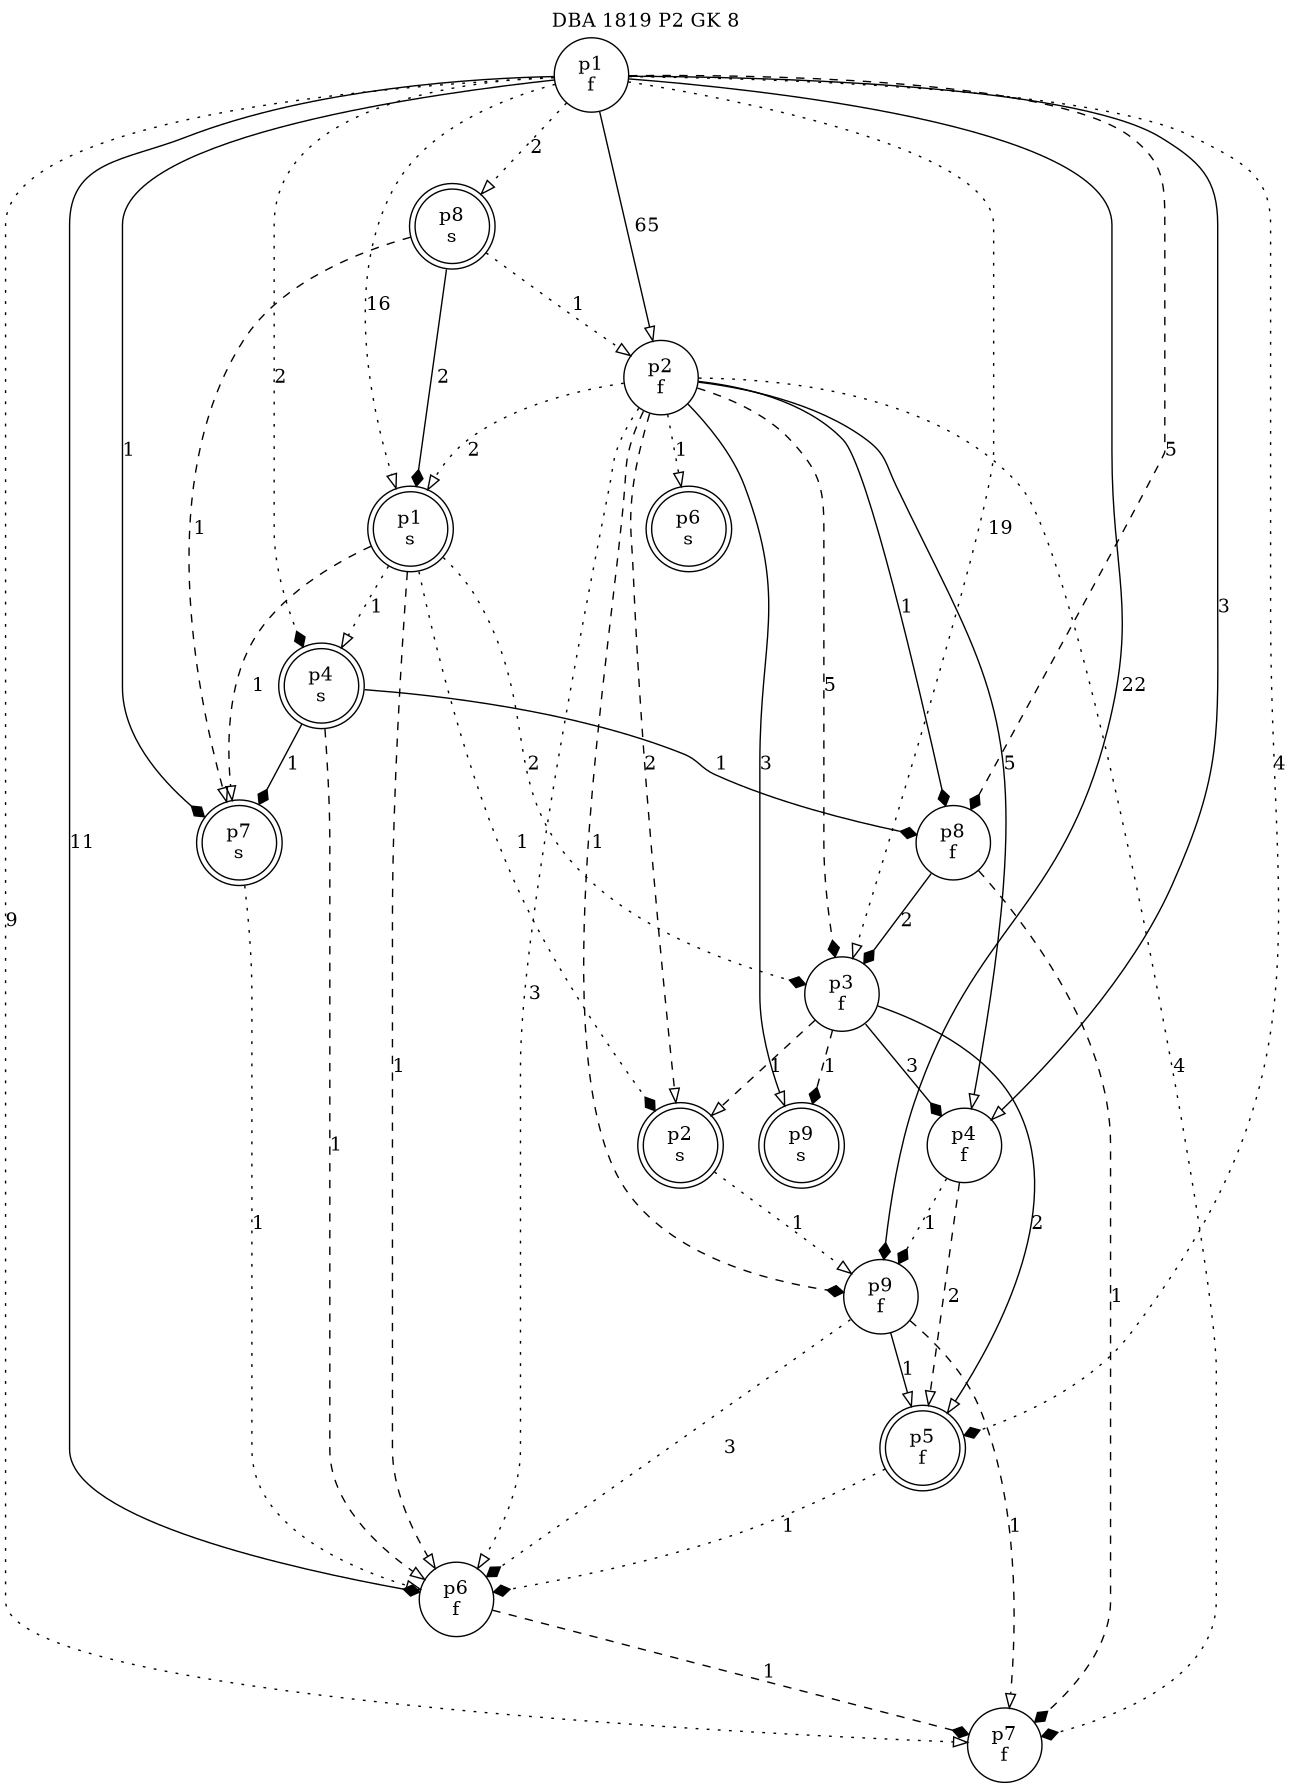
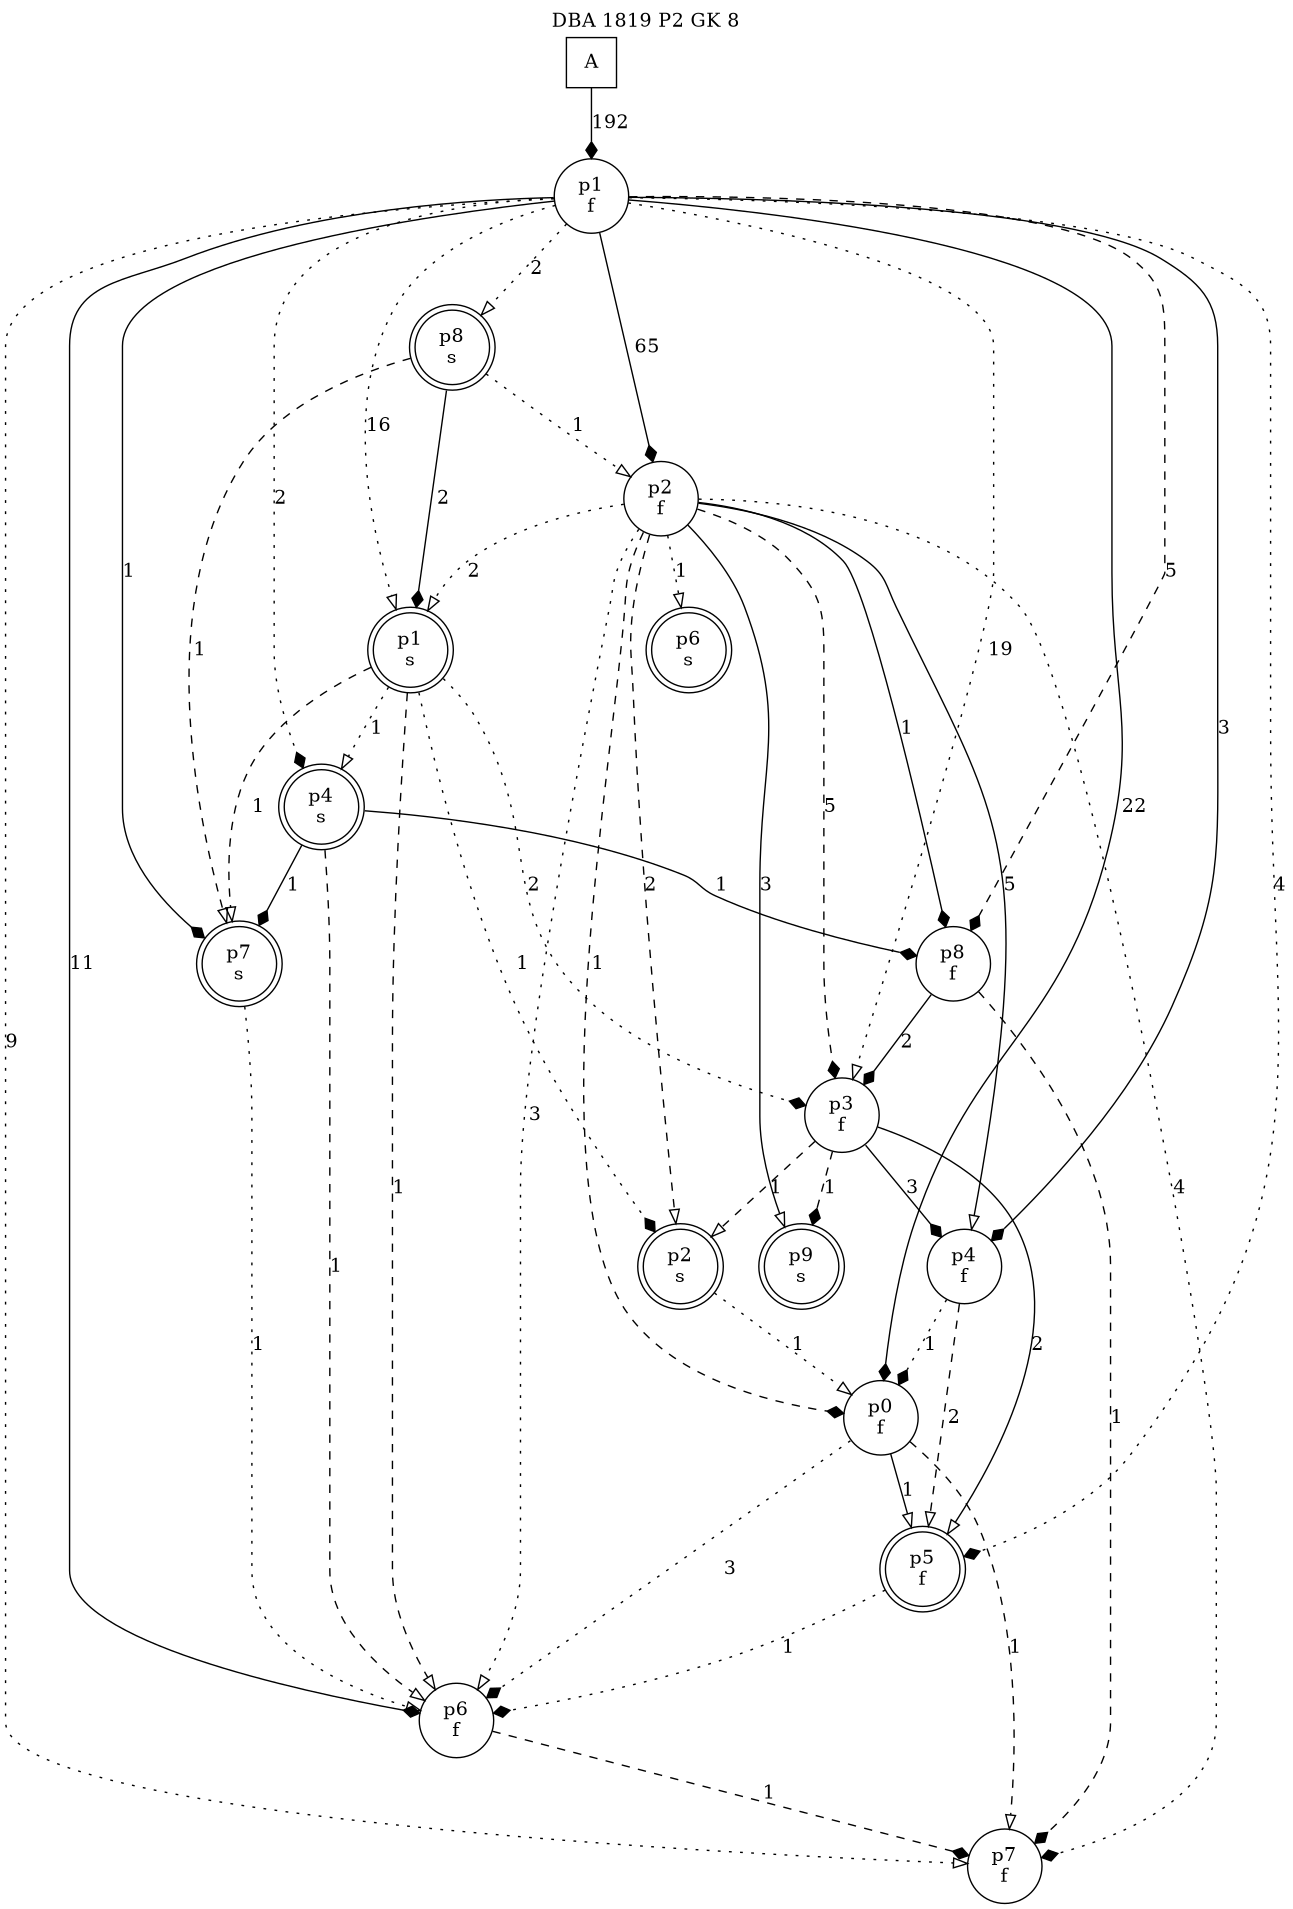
none -> (591, 63)
(625, 220) -> (624, 339)
(1218, 376) -> (1218, 495)
(881, 1297) -> (881, 1418)
